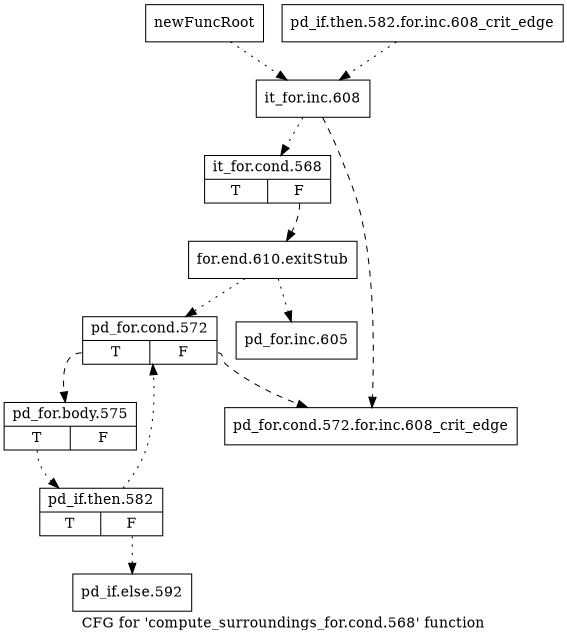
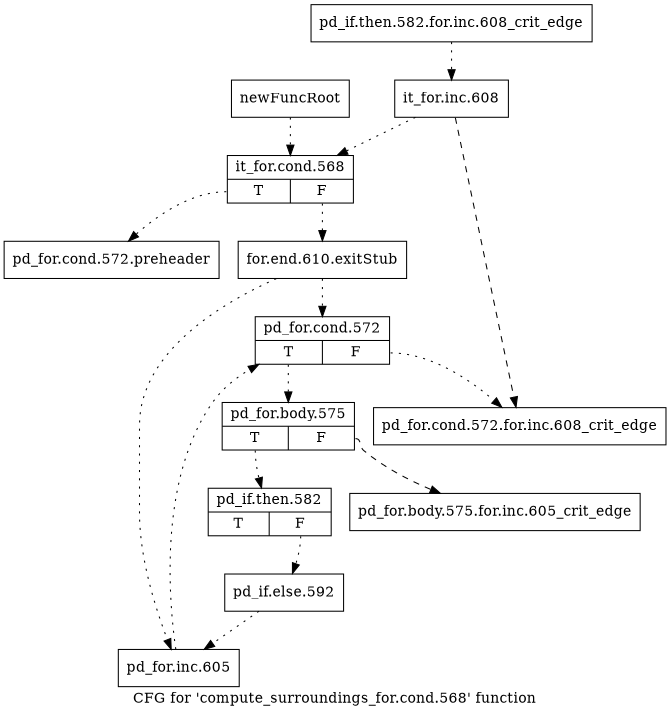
(254, 58) -> (290, 131)
(297, 218) -> (322, 217)
none -> (112, 260)
(65, 368) -> (288, 378)
(254, 383) -> (446, 368)
(150, 435) -> (176, 498)
none -> (495, 512)
none -> (236, 627)
